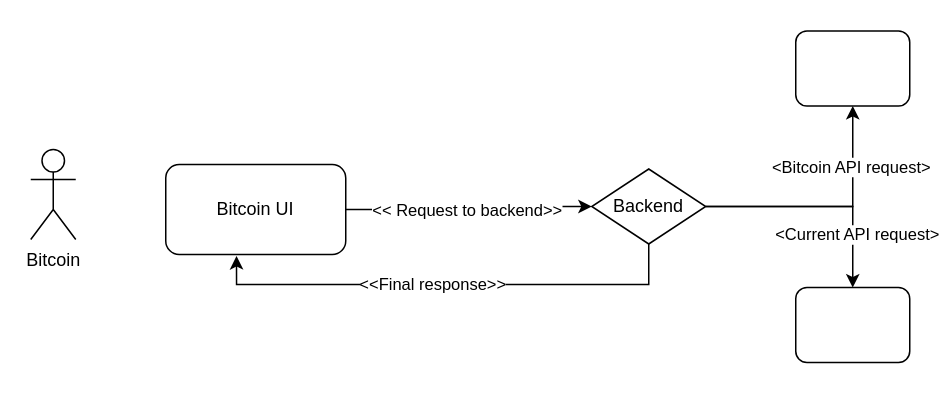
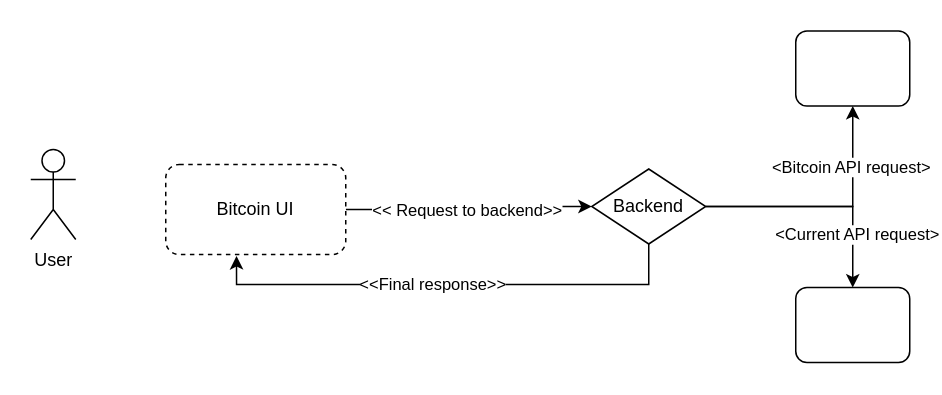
(256, 209) -> (256, 209)
(54, 261) -> (54, 261)
